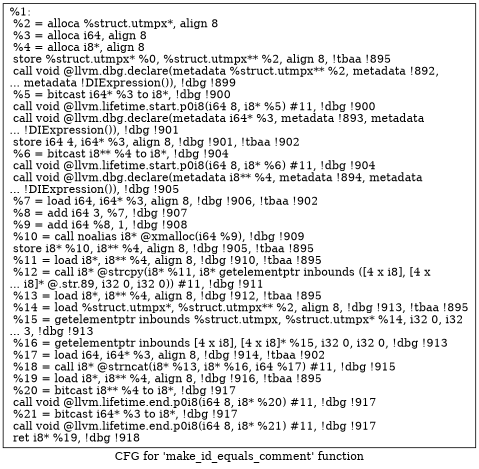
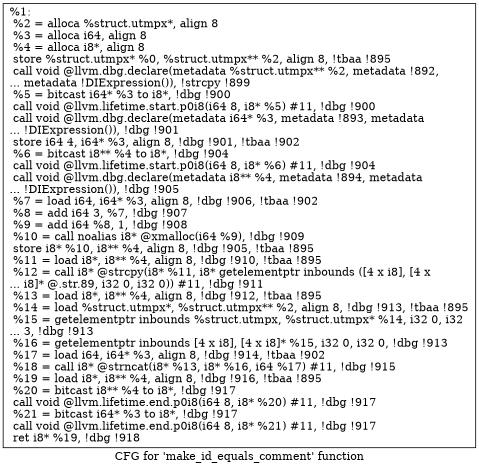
(123, 83) -> (130, 83)
